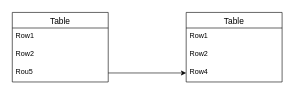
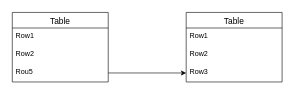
(198, 72) -> (198, 72)
